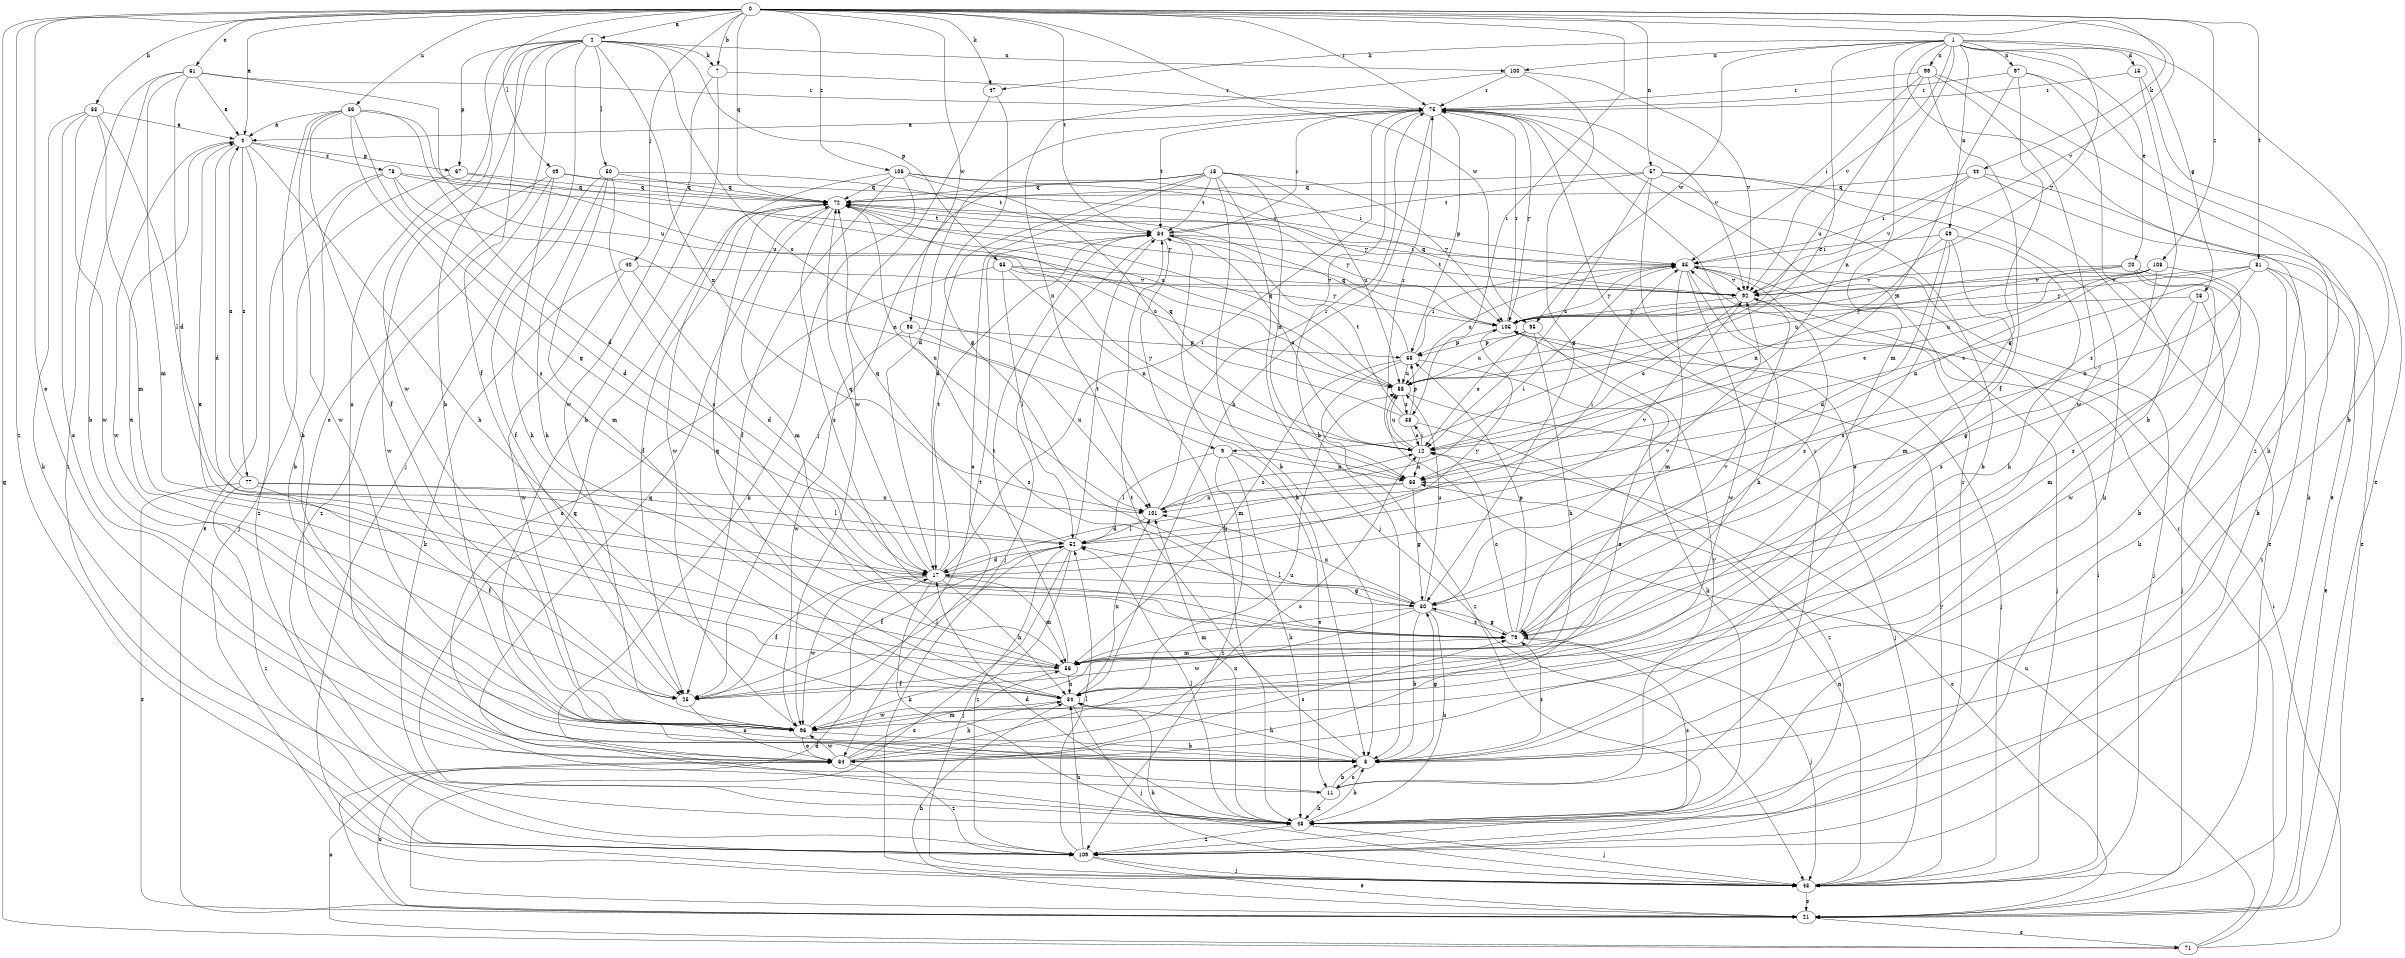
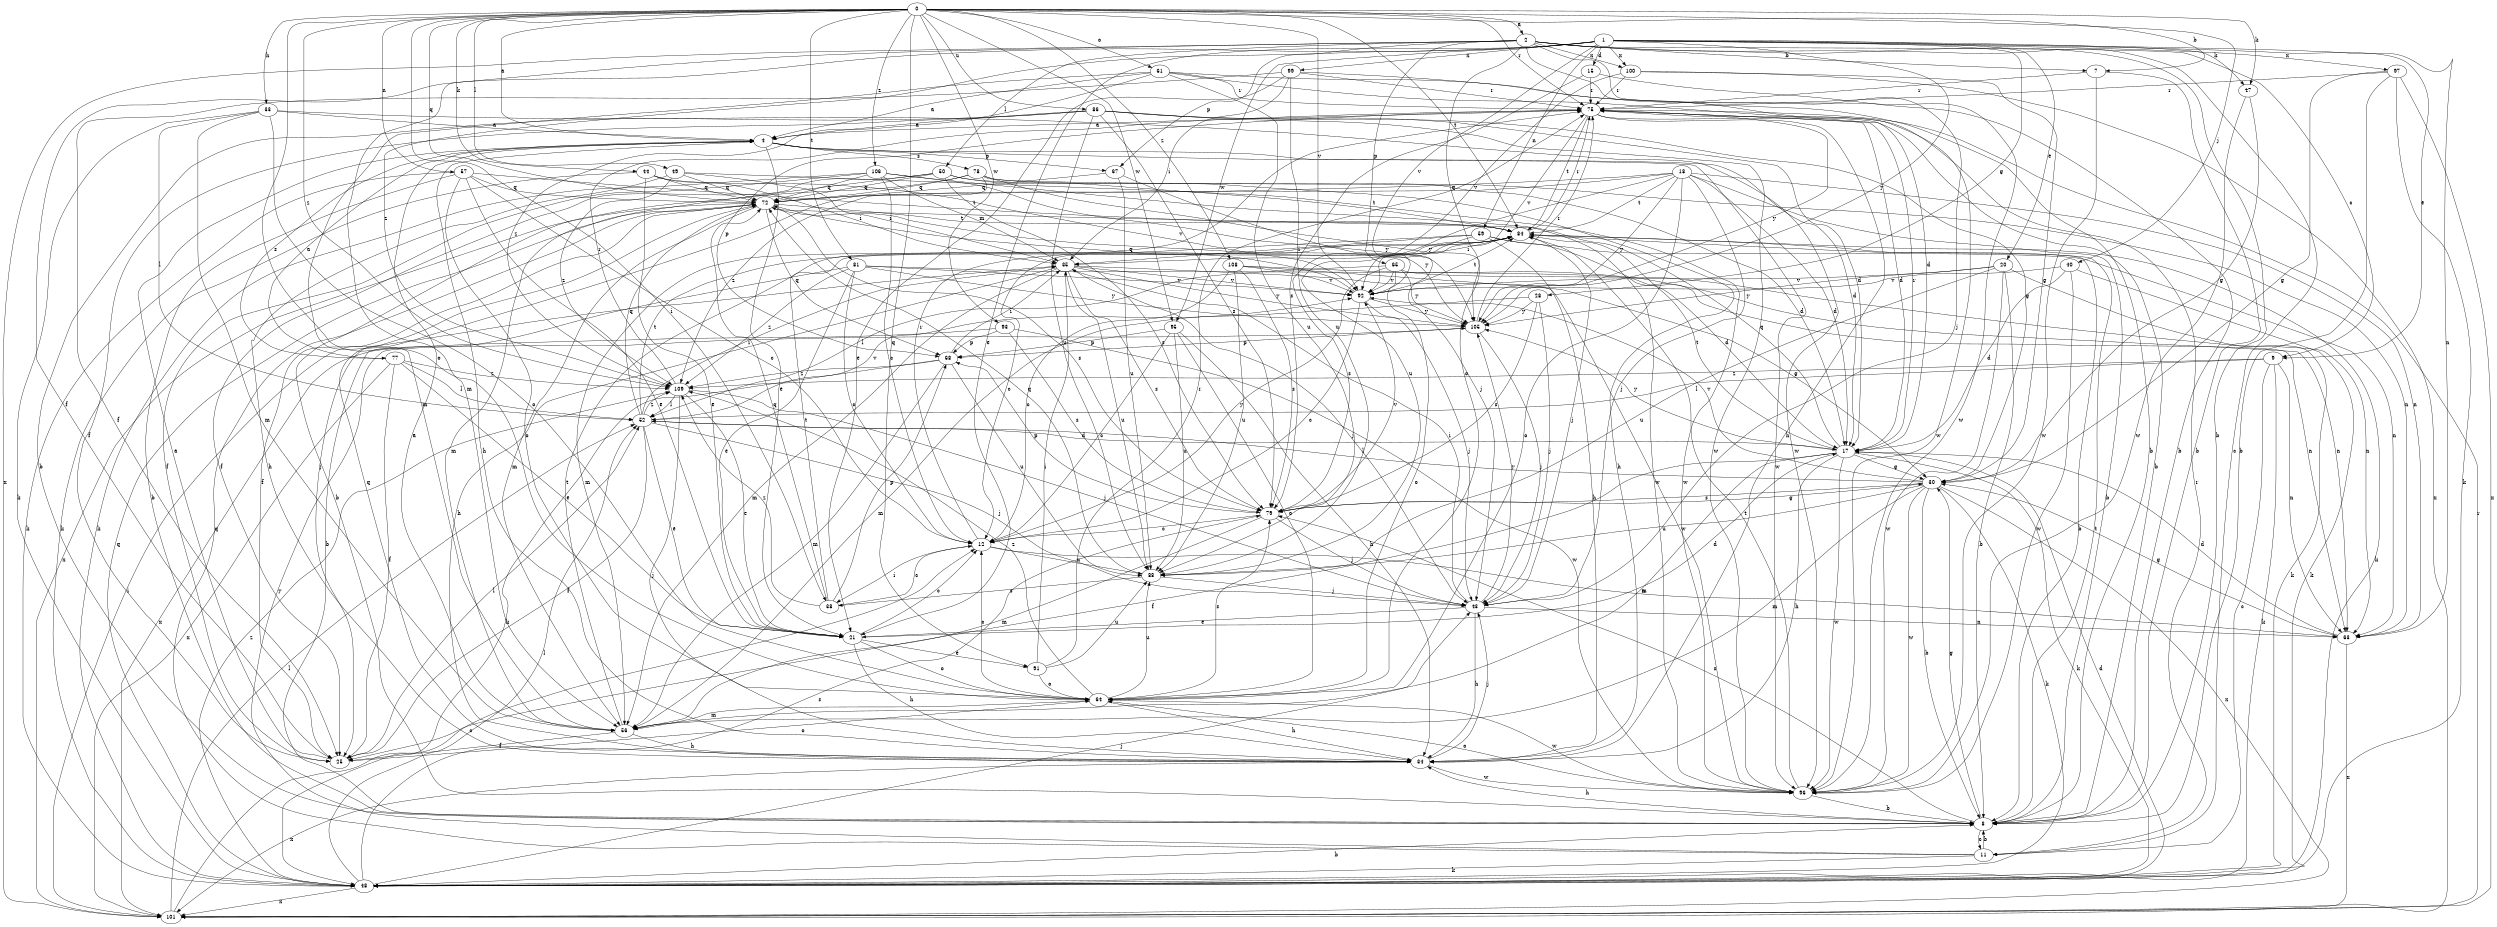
(1361, 219) -> (982, 219)
(1150, 224) -> (820, 306)
(1079, 778) -> (653, 576)
(2188, 948) -> (1037, 669)
